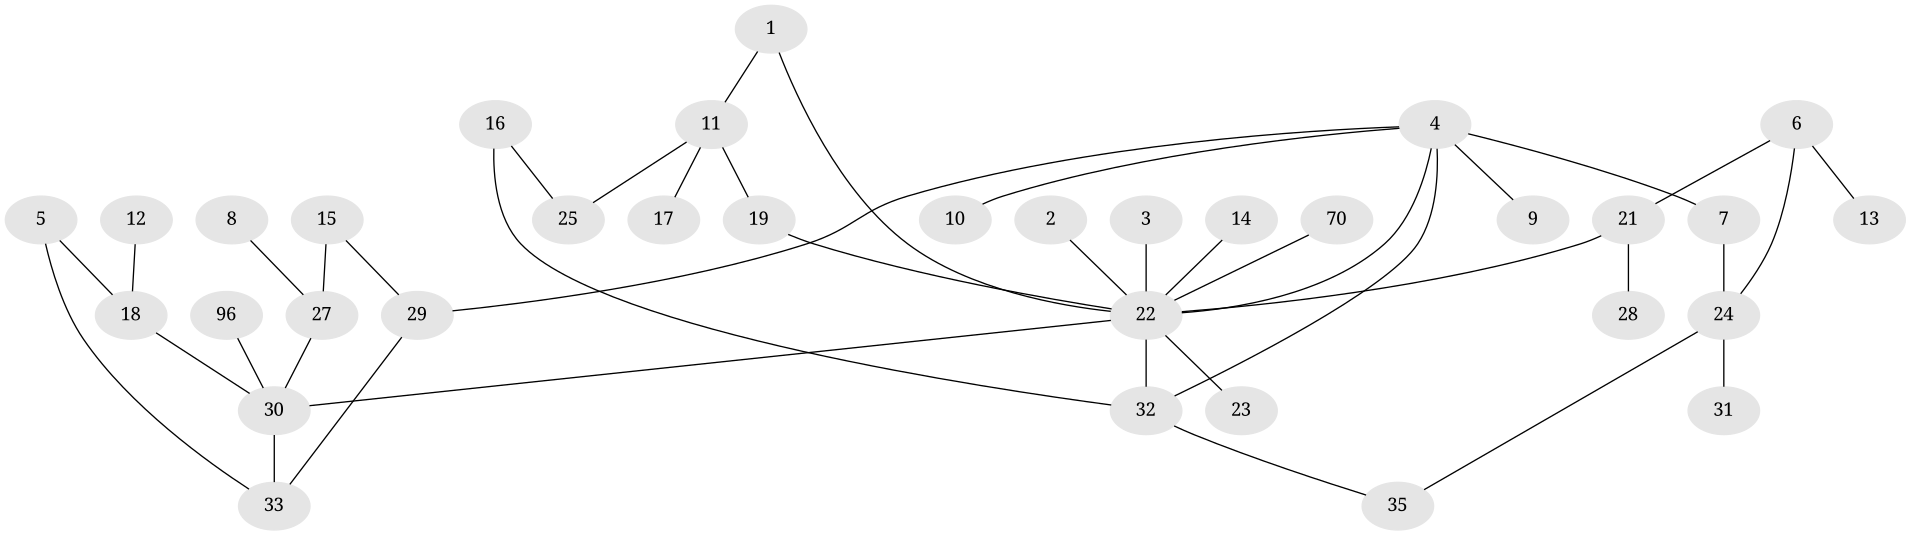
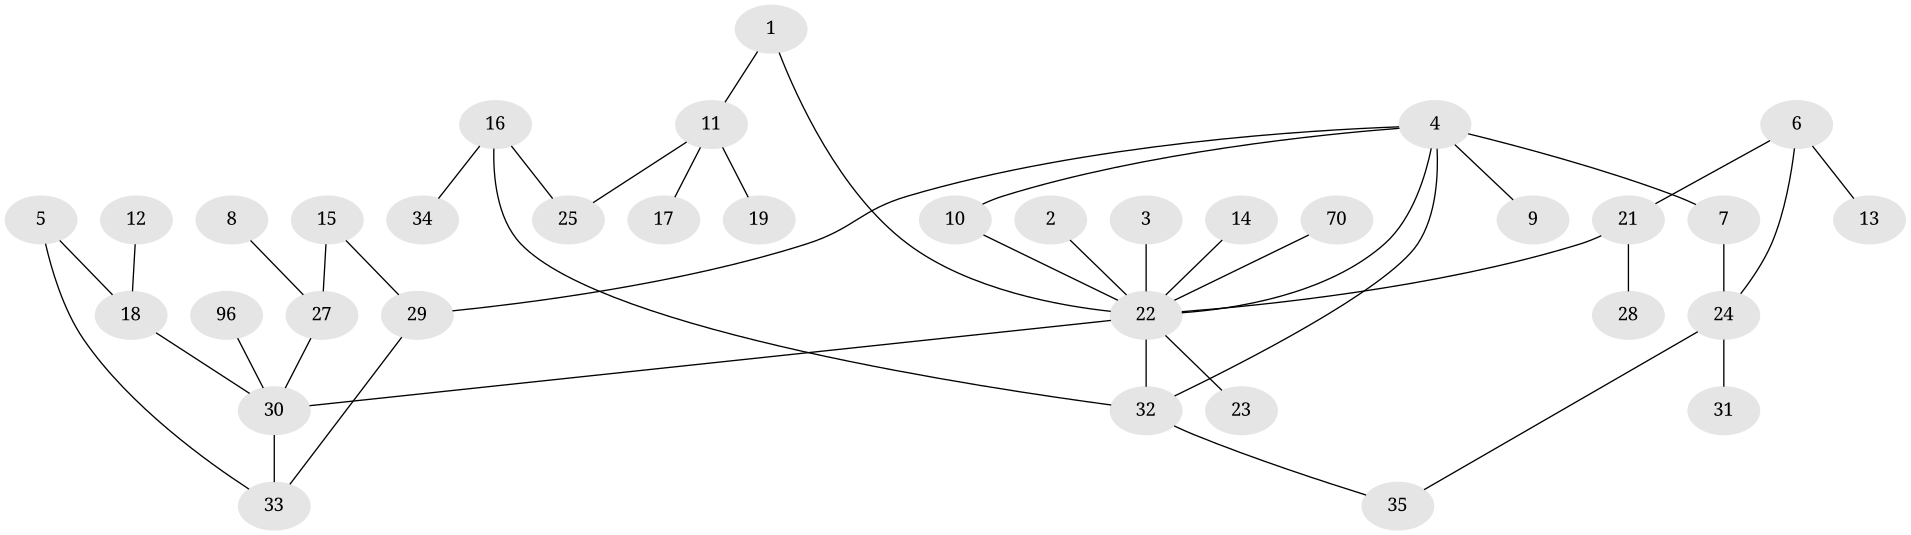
none -> (423, 220)
(948, 278) -> (1051, 268)
